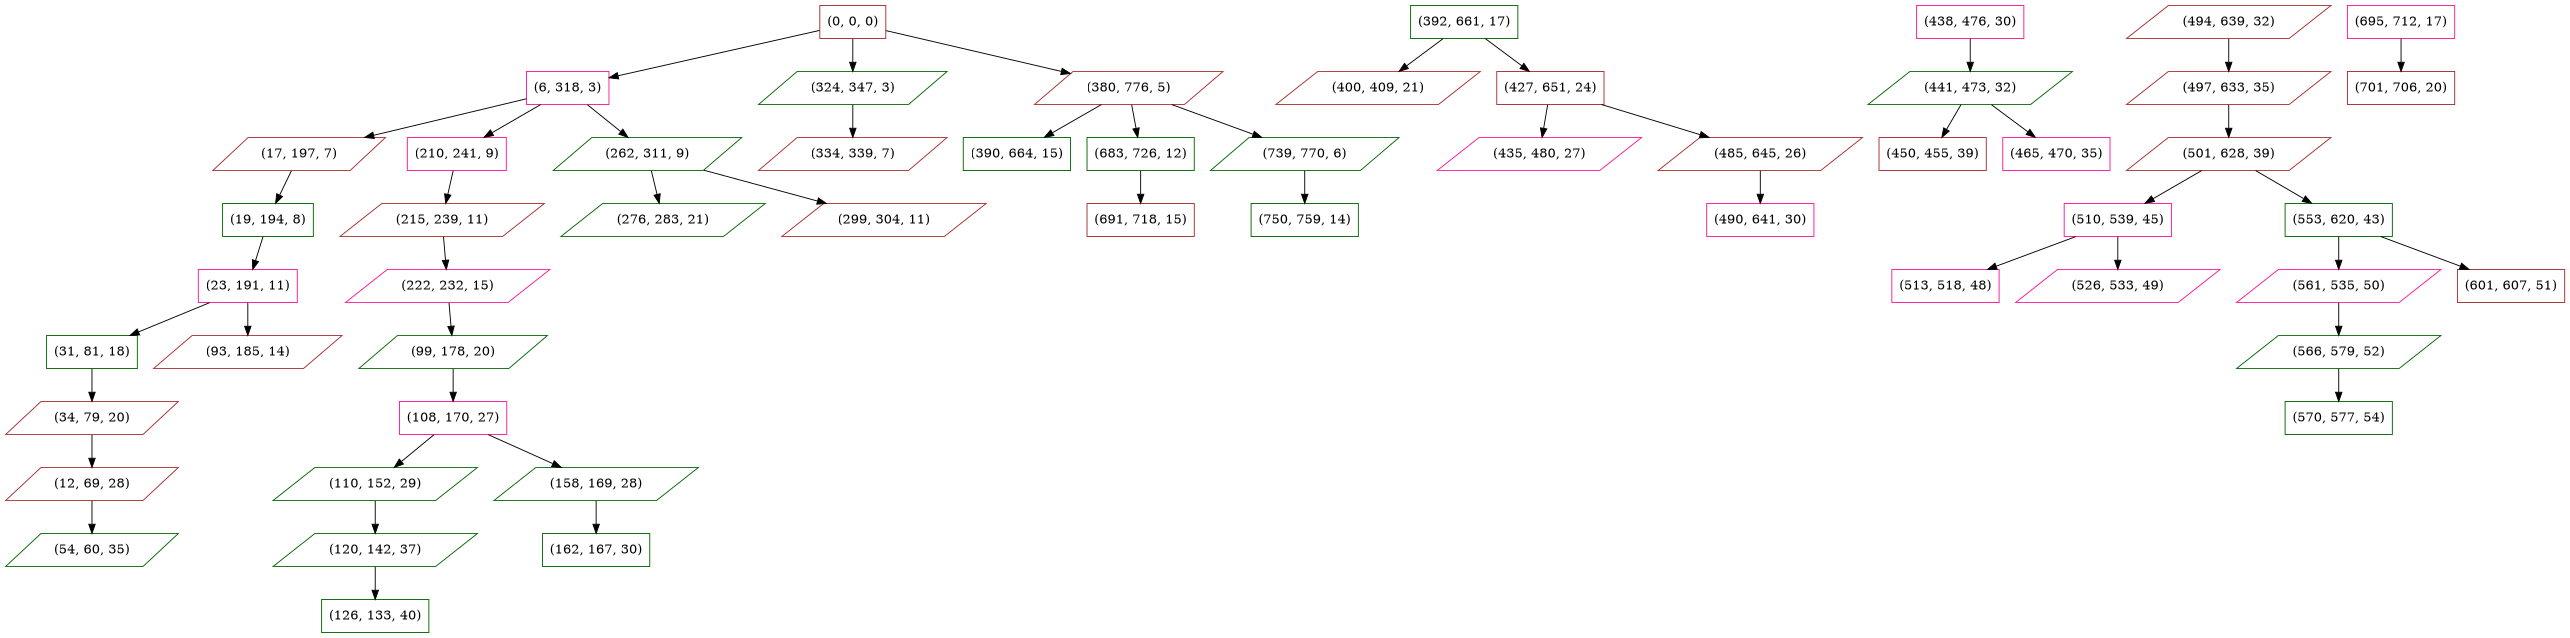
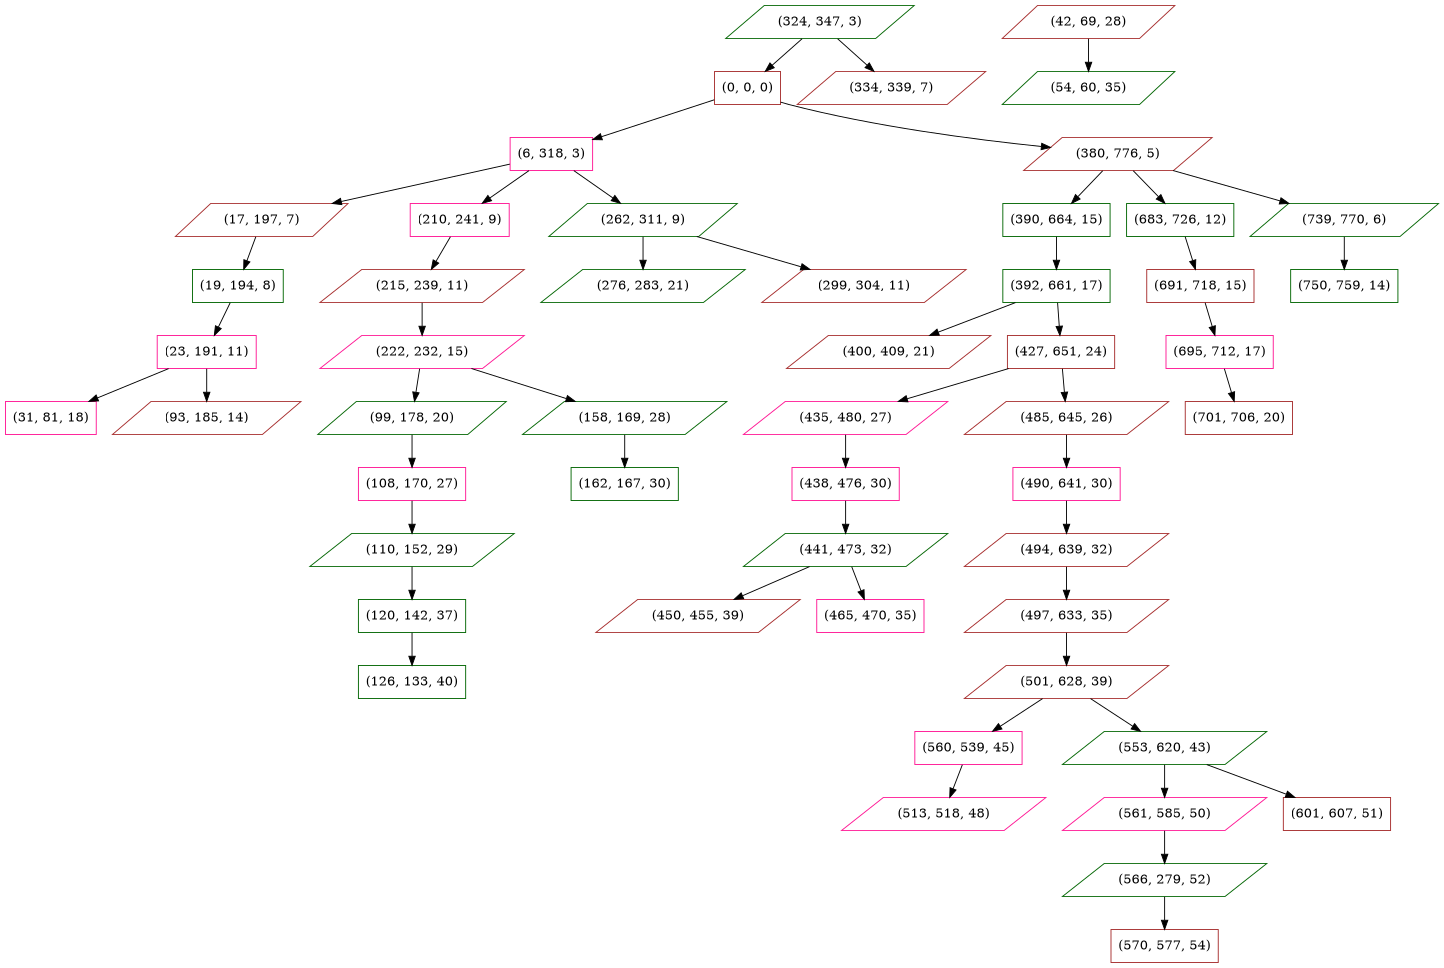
(853, 51) -> (787, 52)
(1933, 154) -> (698, 616)
(2118, 220) -> (968, 748)
(2339, 220) -> (1165, 748)
none -> (1056, 249)
(1945, 286) -> (944, 814)
(2118, 286) -> none
(2339, 286) -> (1165, 814)
none -> (1209, 315)
(92, 352) -> (51, 418)
(2339, 352) -> (1165, 880)
(92, 418) -> none
(2339, 418) -> (1165, 946)
none -> (846, 447)
(520, 449) -> (519, 384)
(92, 484) -> (1089, 22)
none -> (1067, 513)
(375, 550) -> (412, 616)
